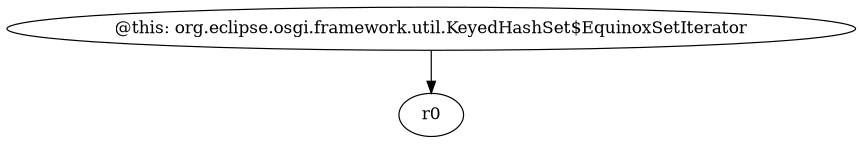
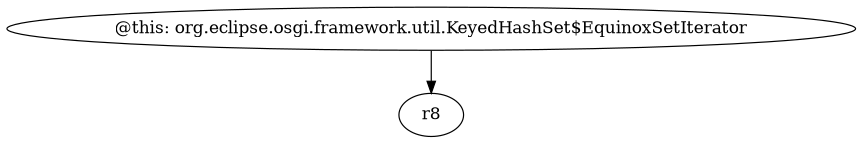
(431, 115) -> (431, 115)
